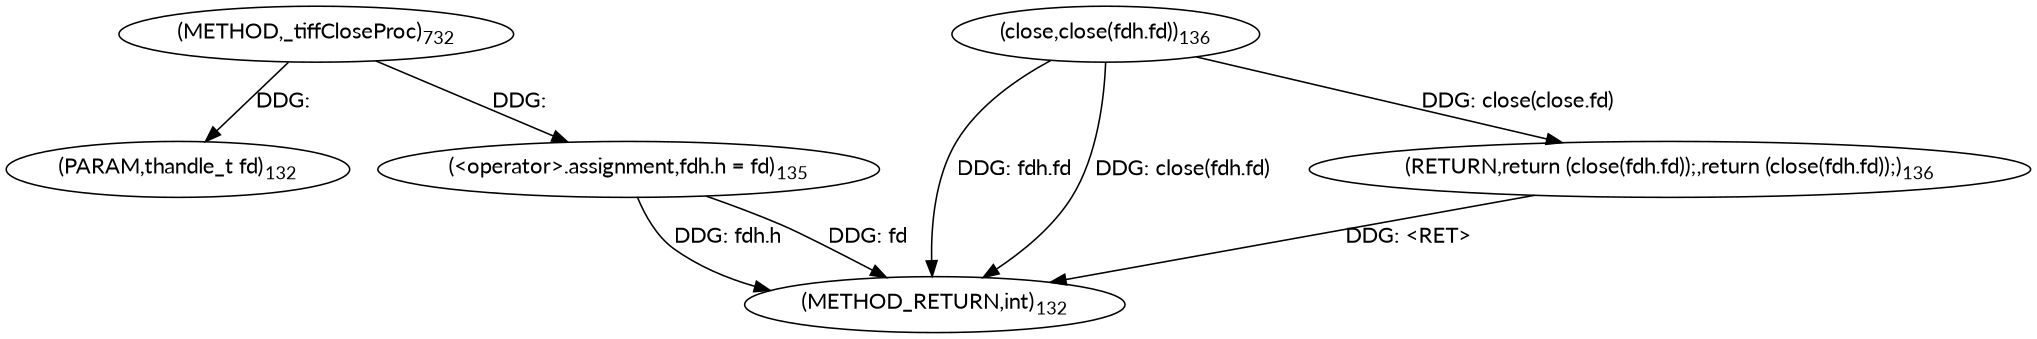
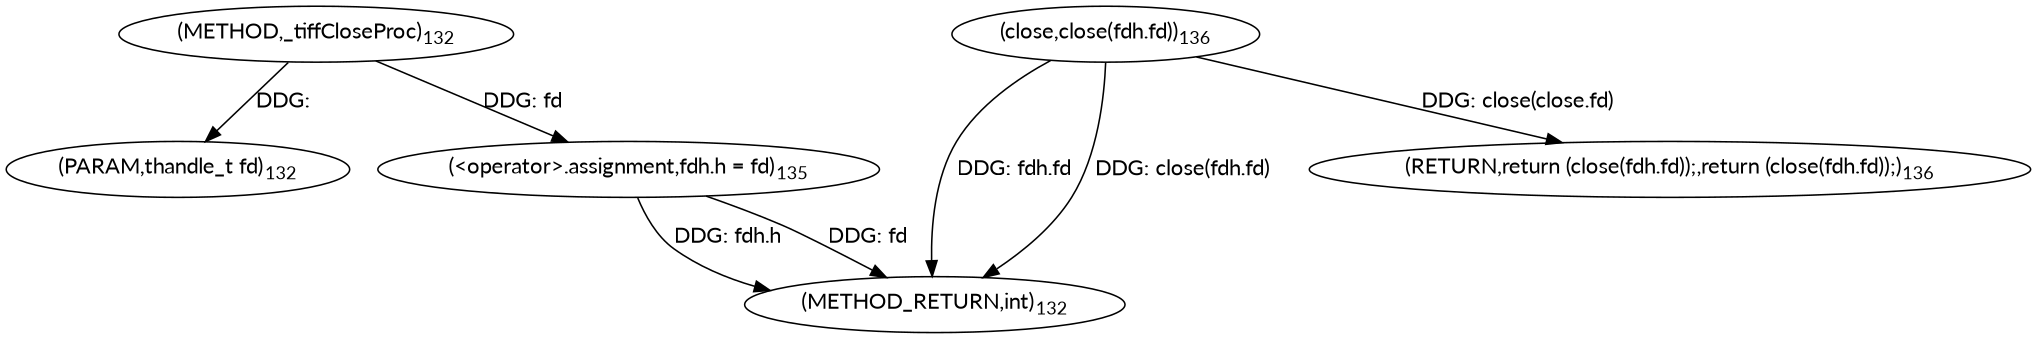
(439, 32) -> (439, 32)
(523, 102) -> (523, 102)
(1300, 237) -> none
